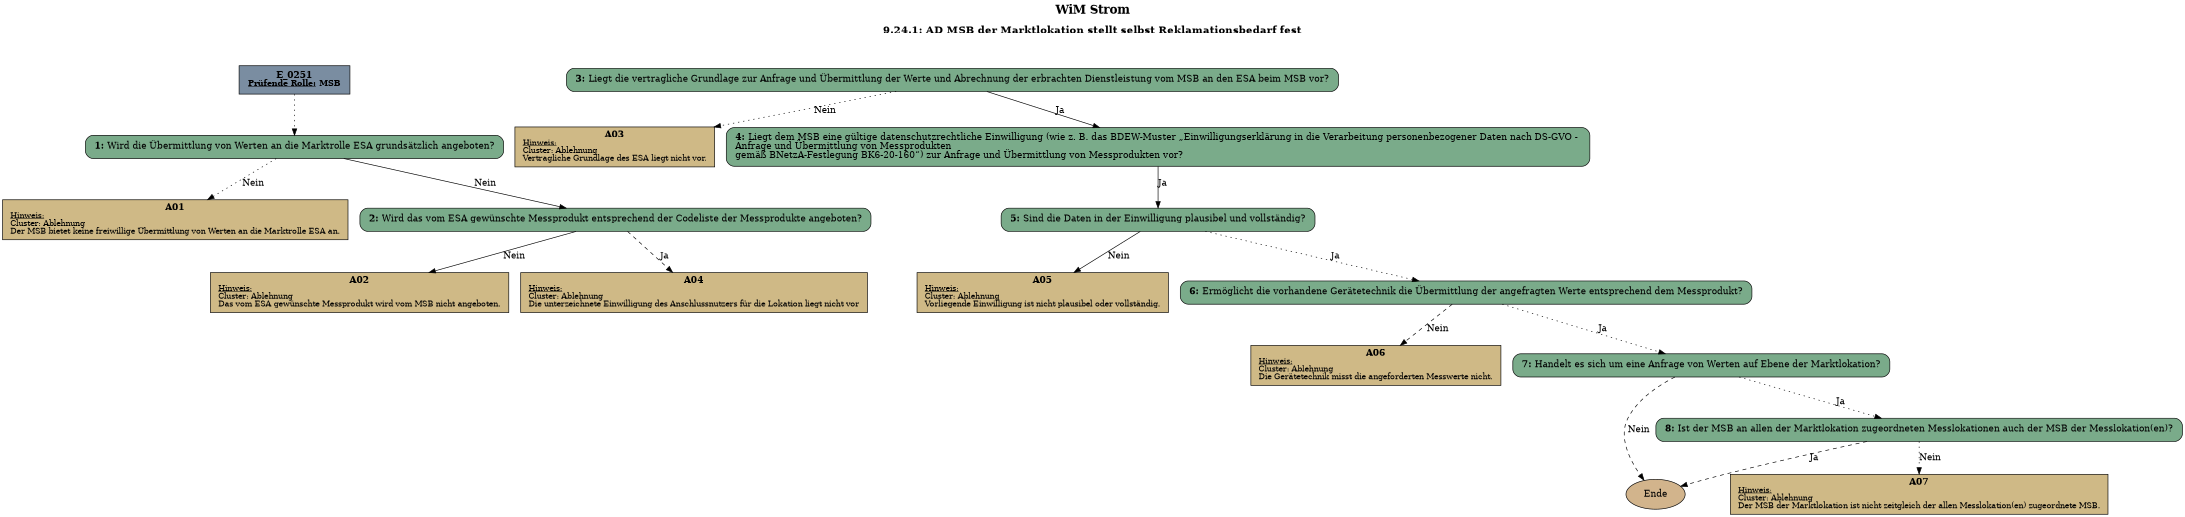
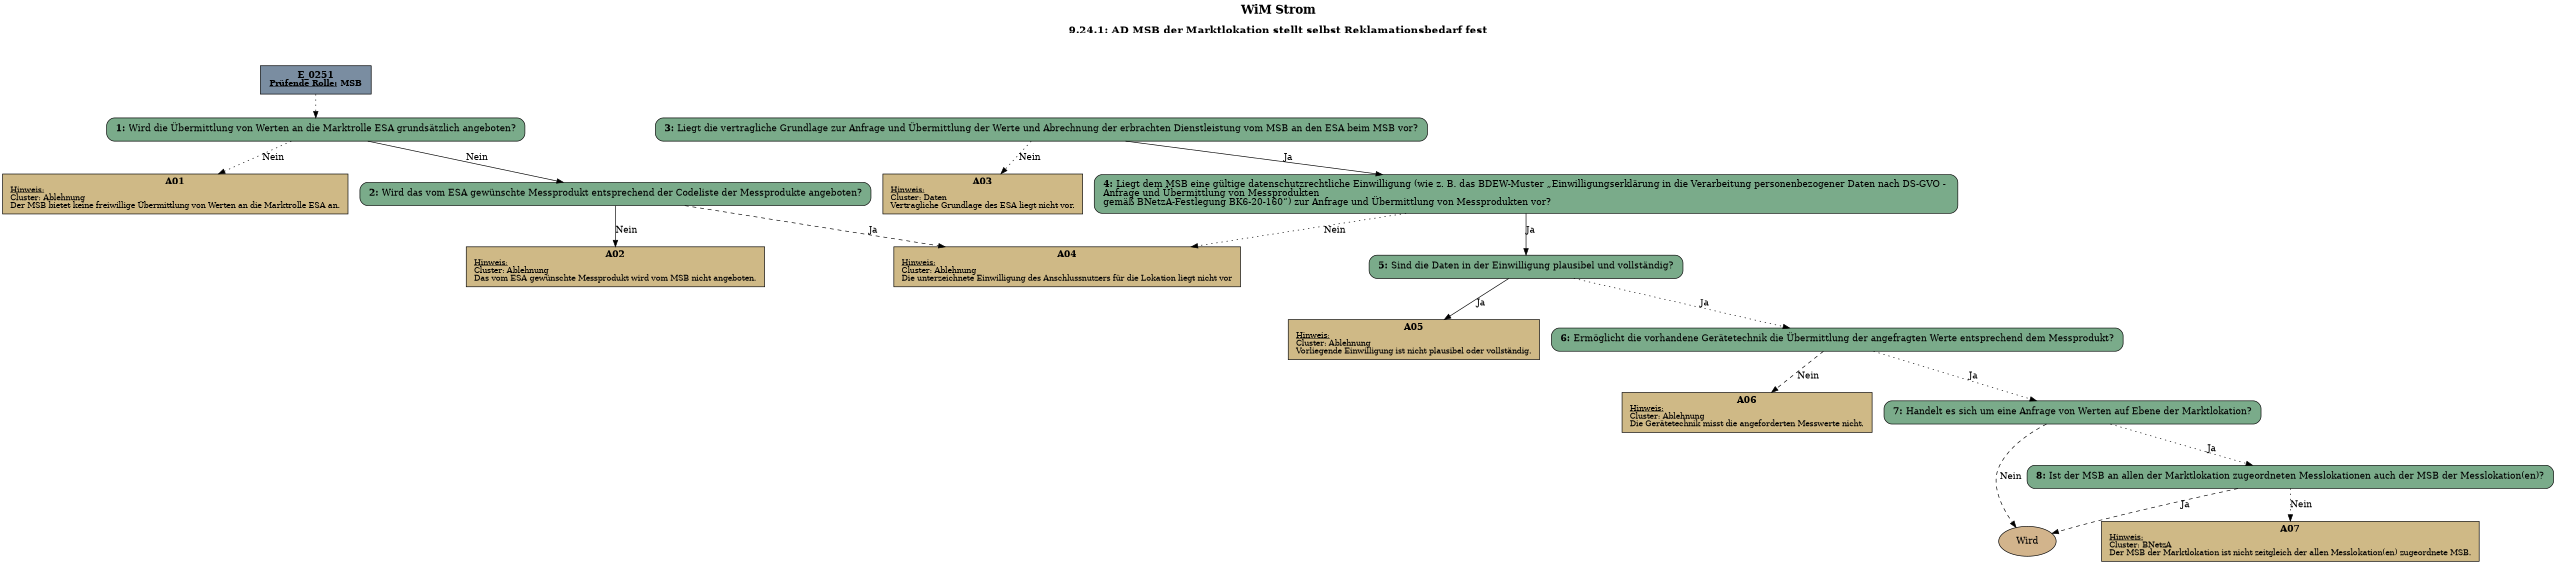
(560, 151) -> (919, 198)
none -> (1302, 230)
(1119, 256) -> (1481, 303)
(1656, 494) -> (2027, 541)
(1775, 498) -> (2141, 545)
